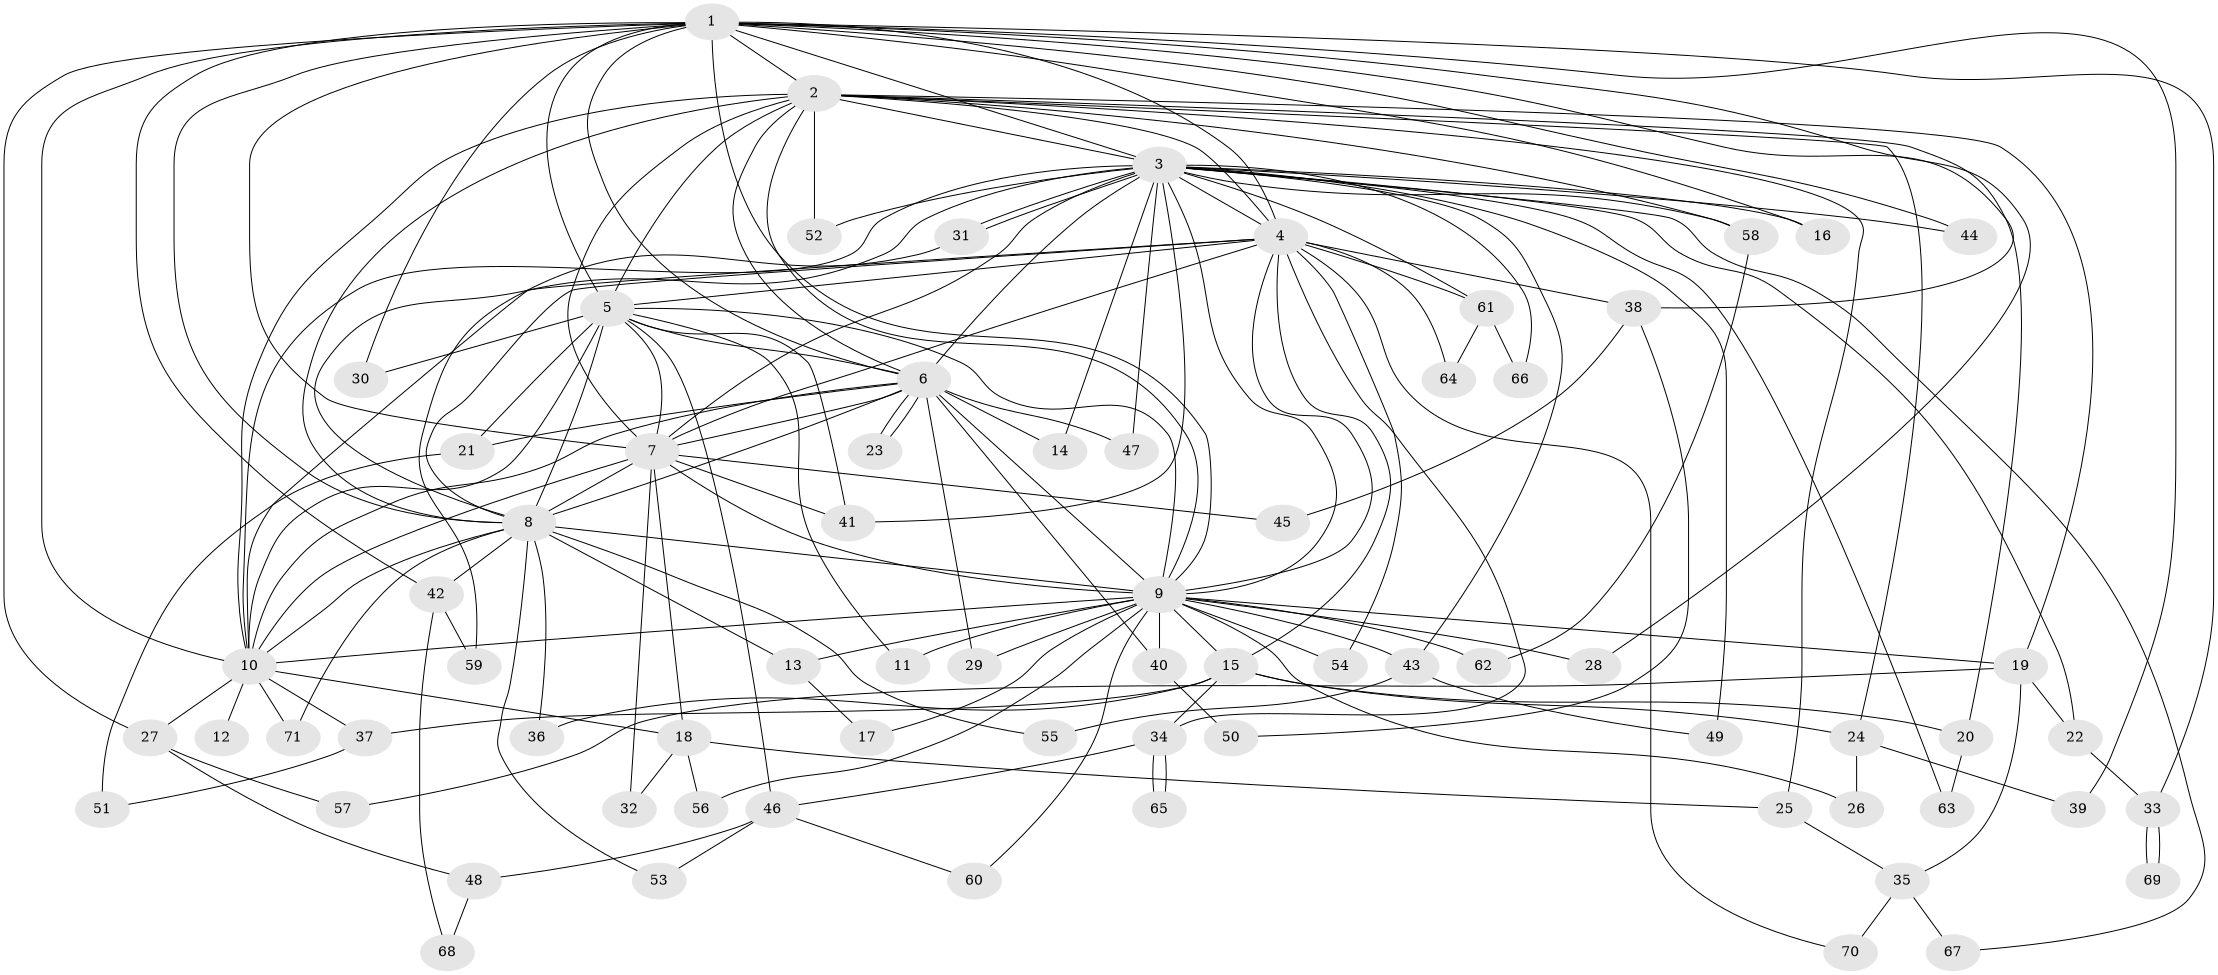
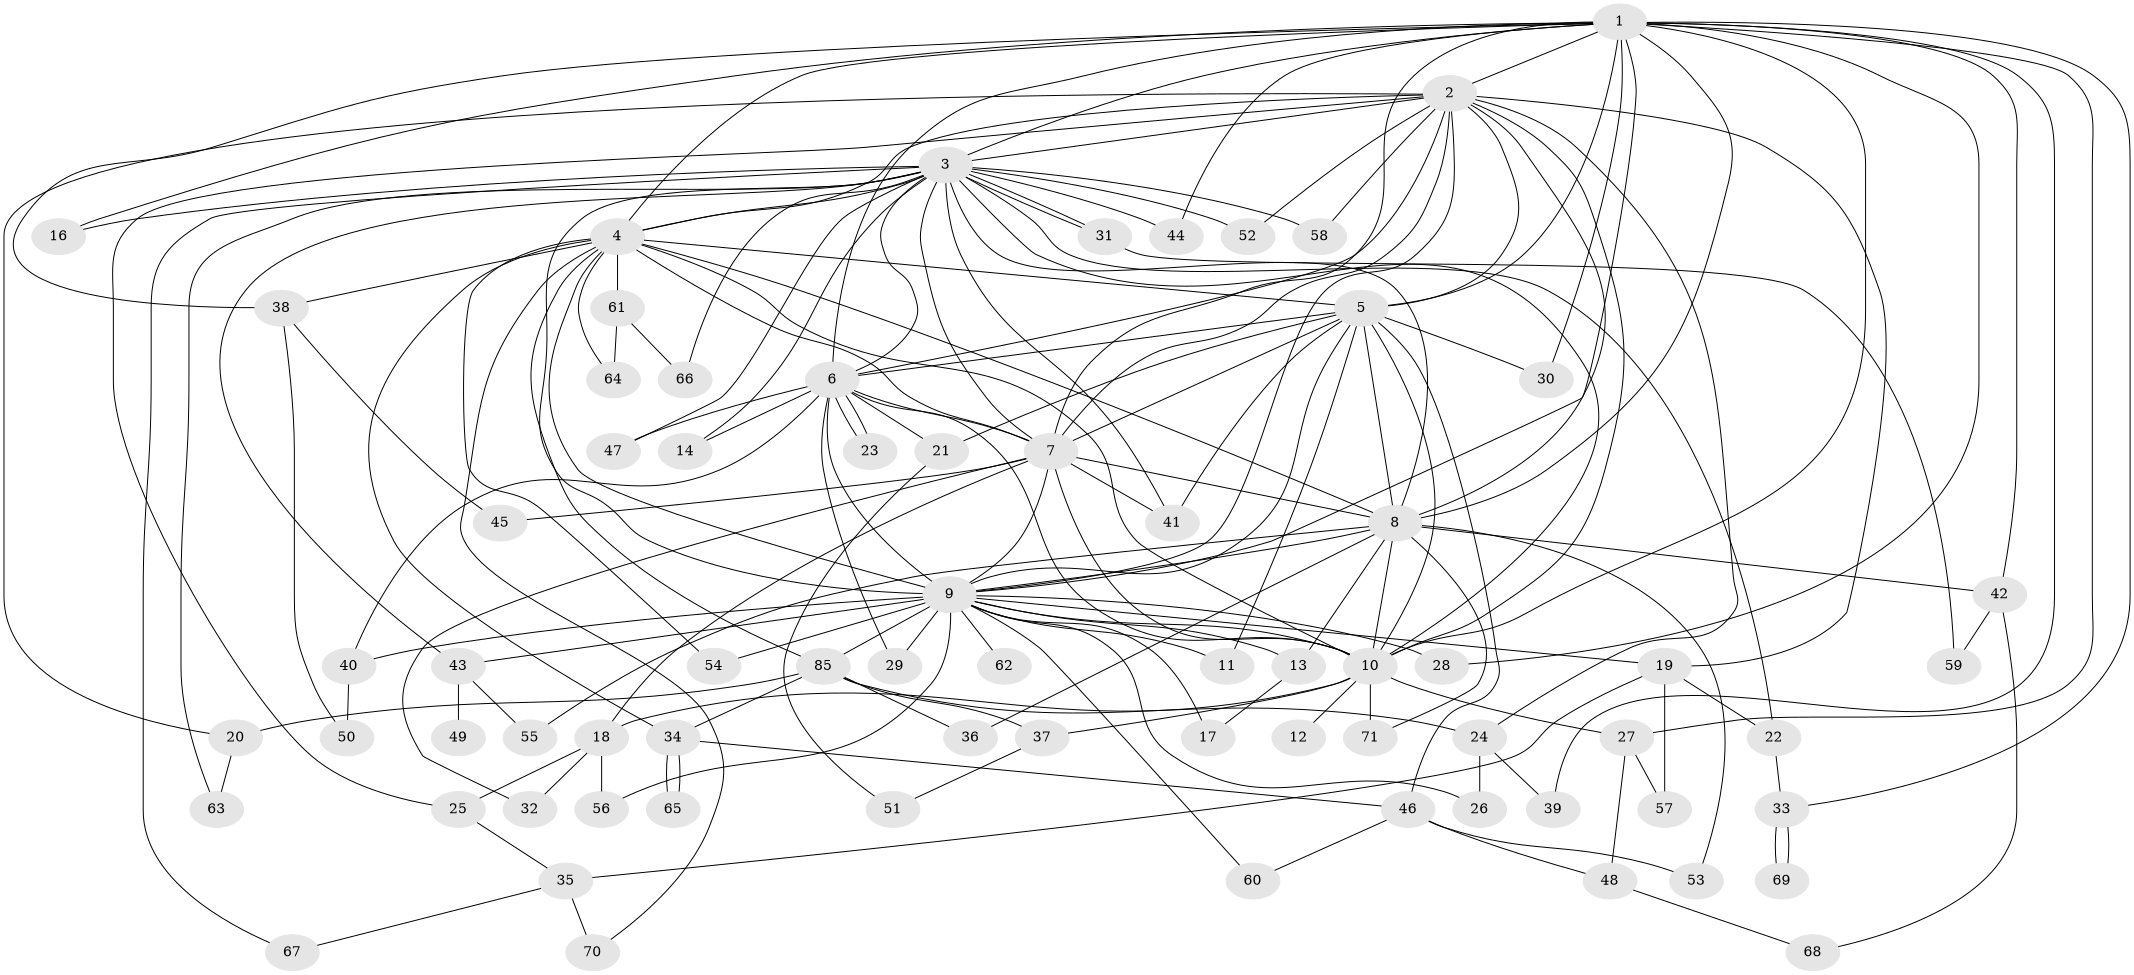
(1330, 225) -> none
(1648, 276) -> none
(737, 452) -> none
(1672, 487) -> none
(1231, 666) -> (823, 666)
